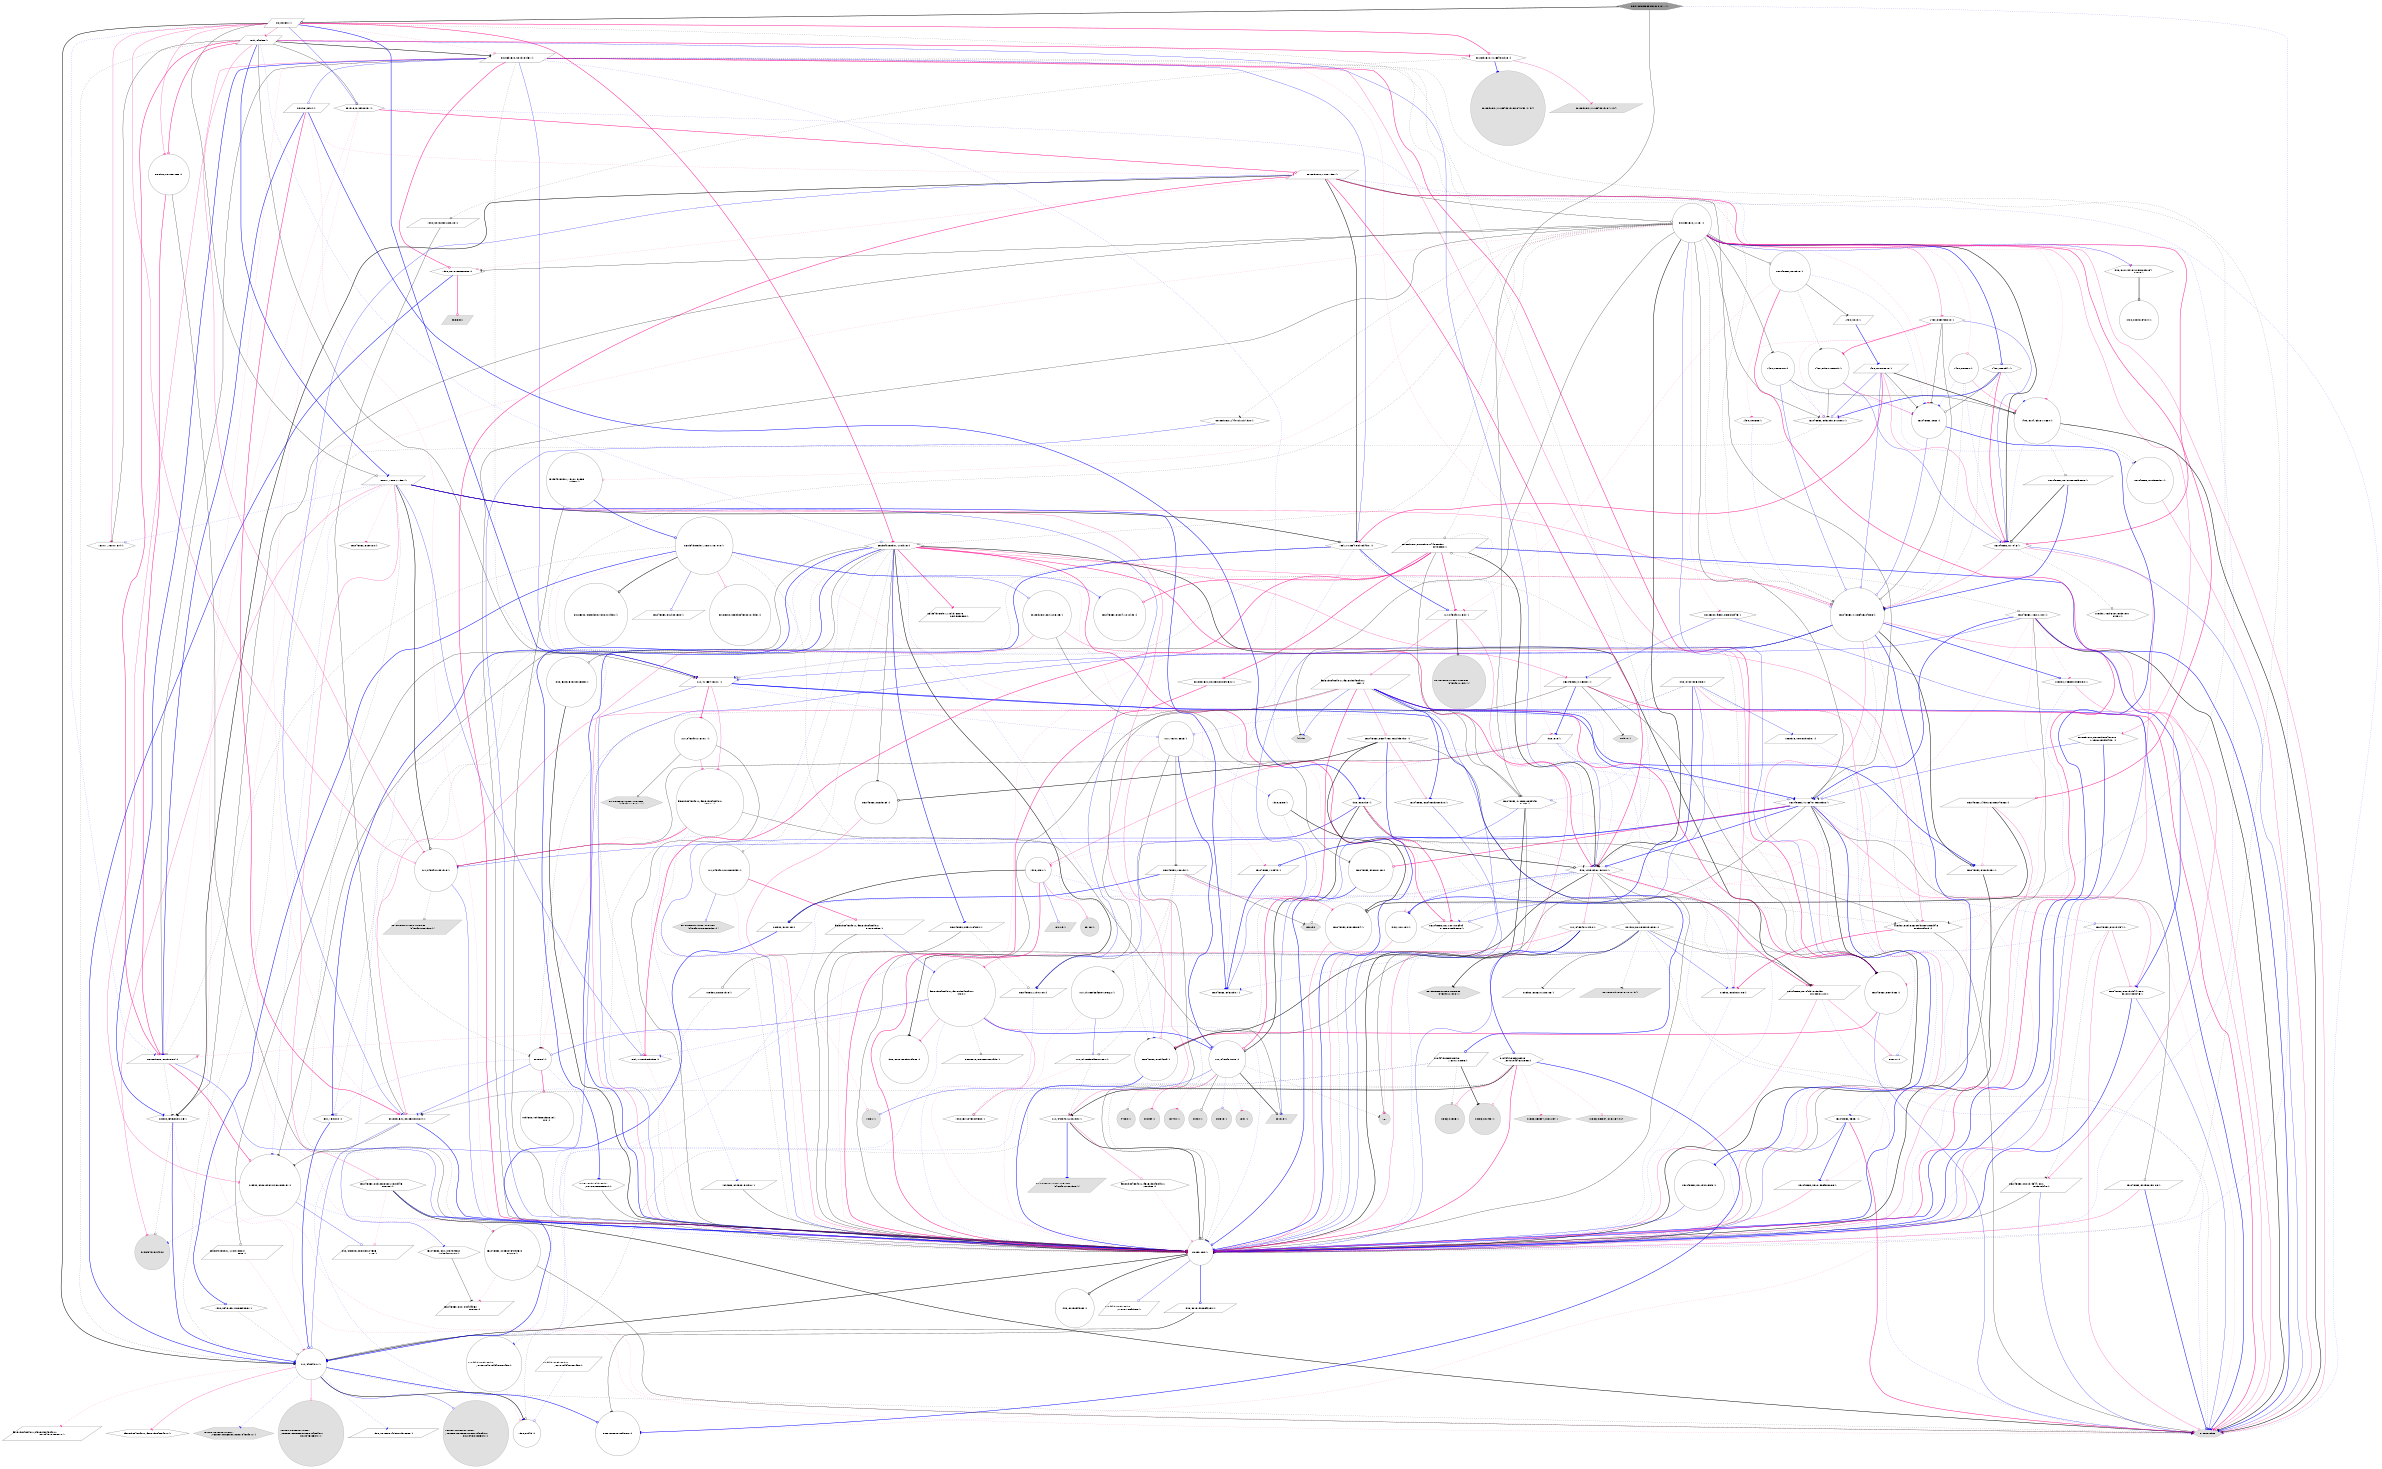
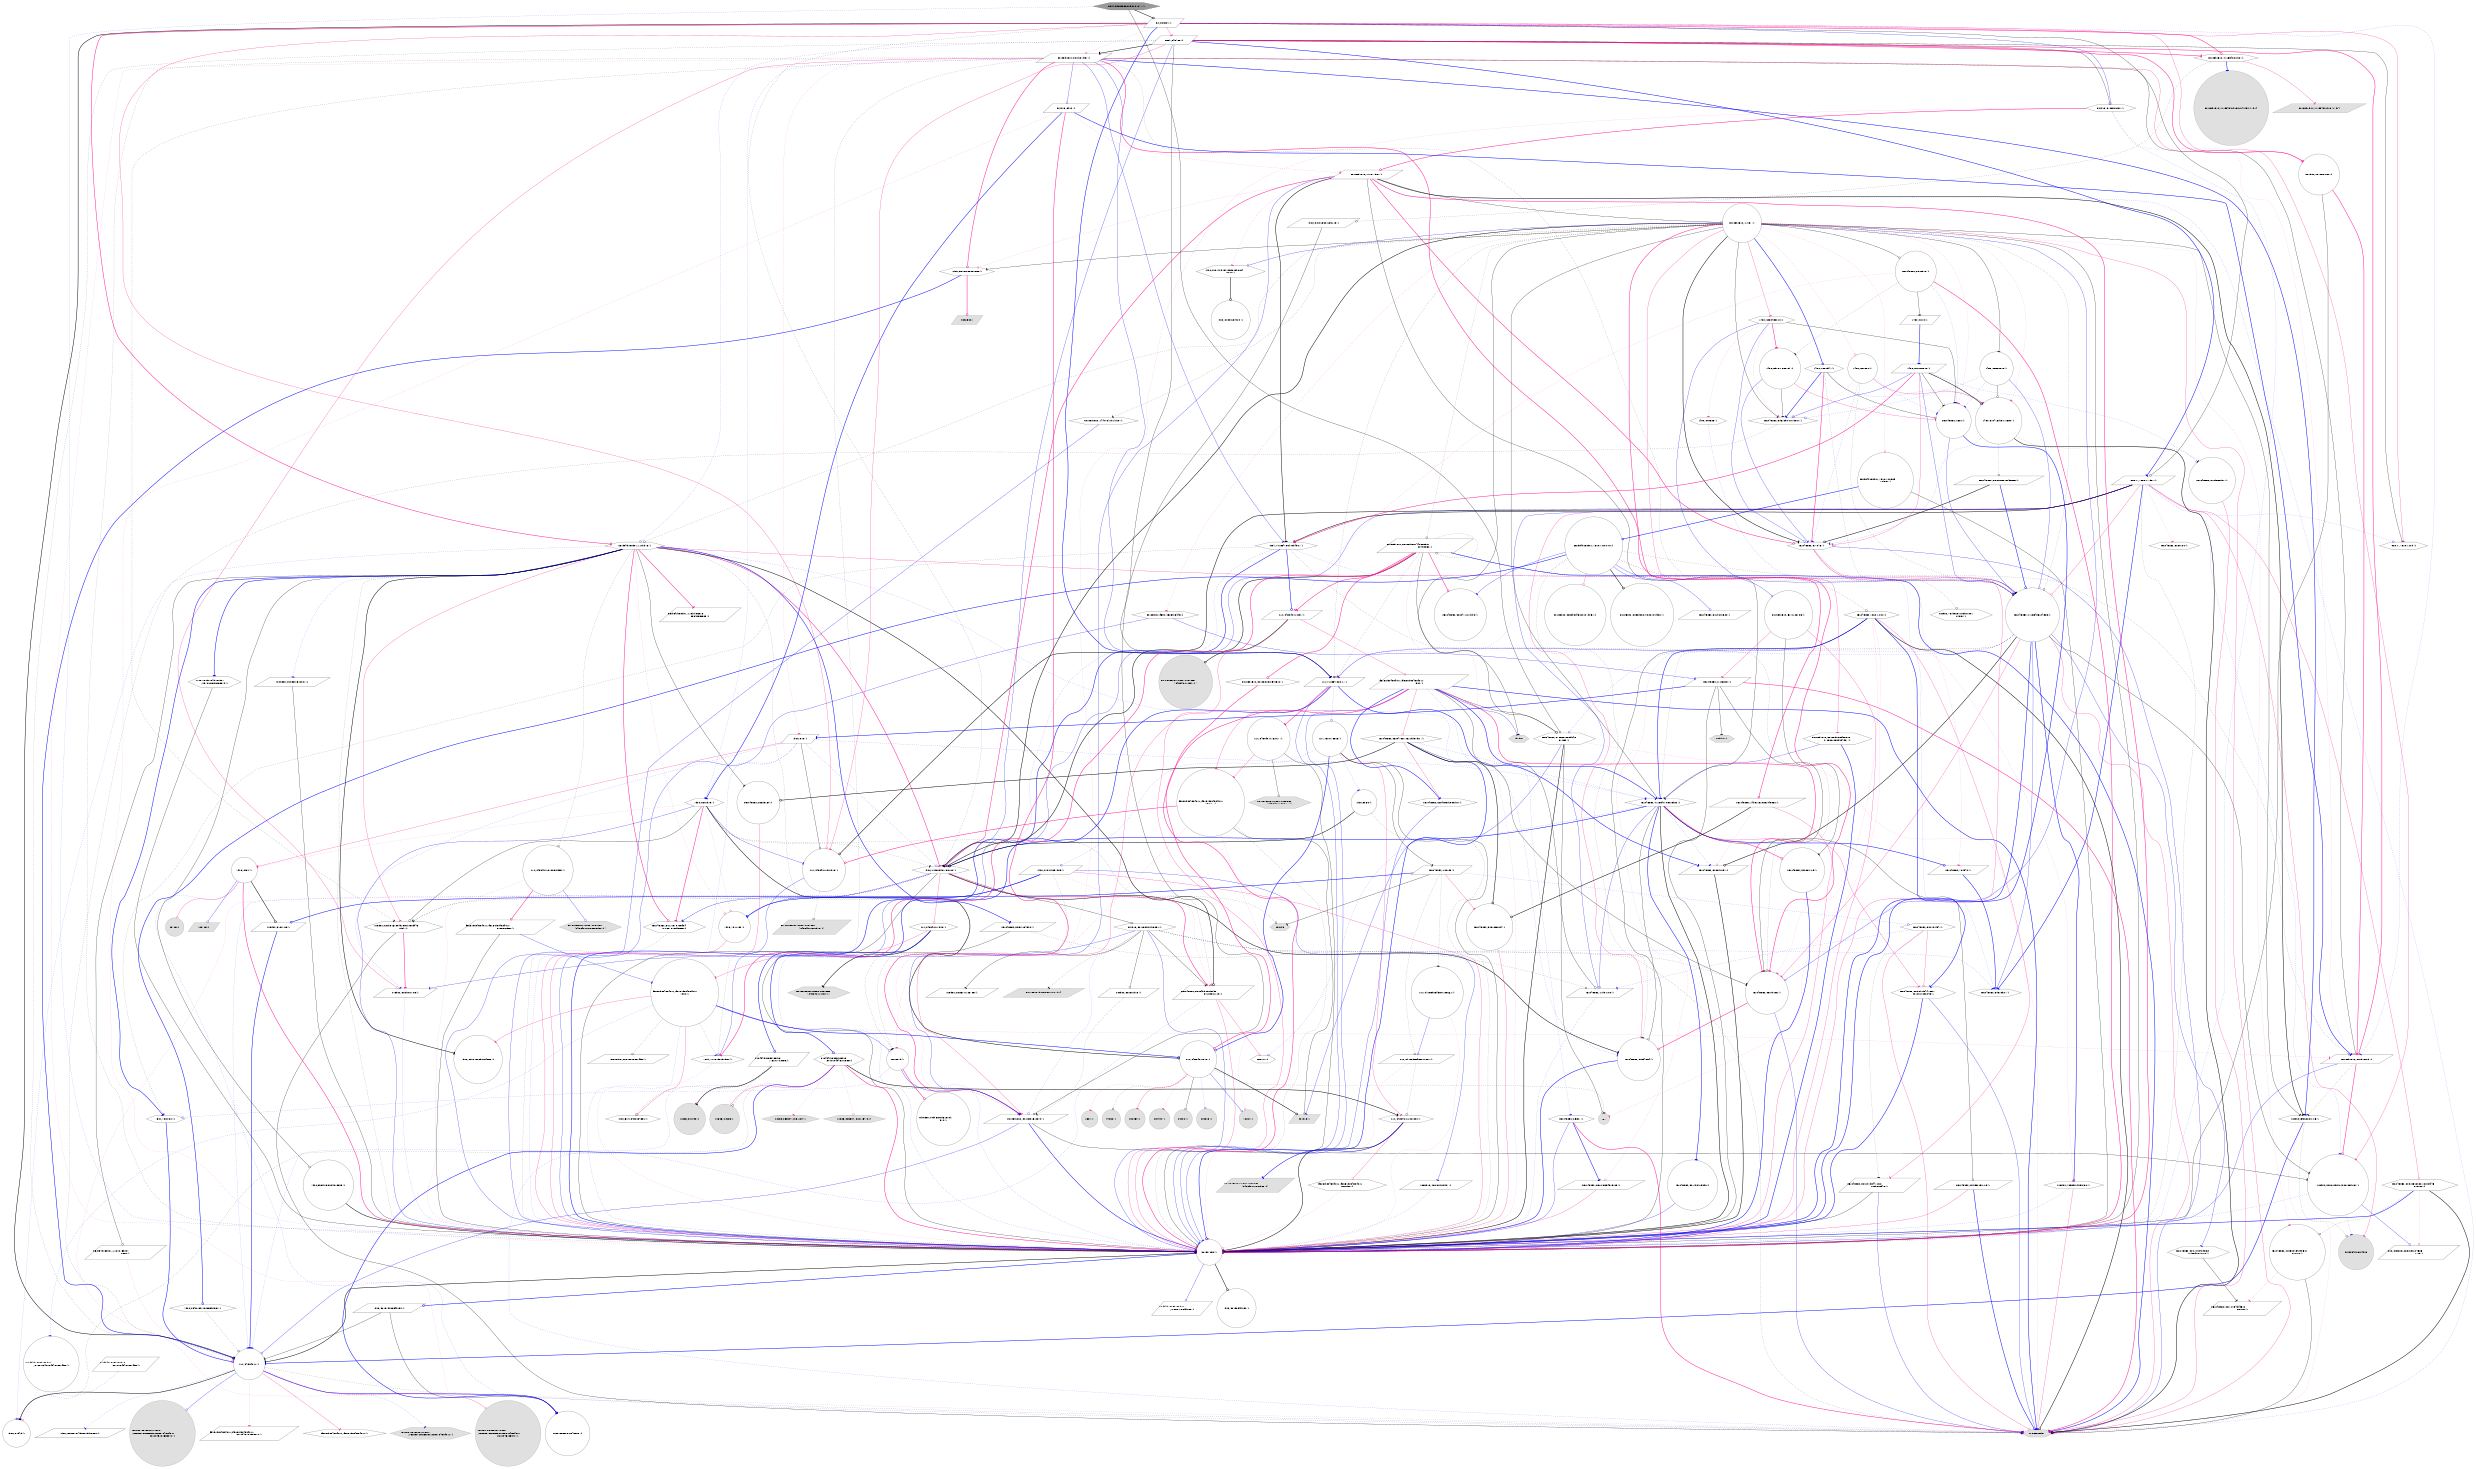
(1945, 469) -> (1712, 557)
(1477, 715) -> (1165, 774)
(1923, 927) -> (403, 927)
